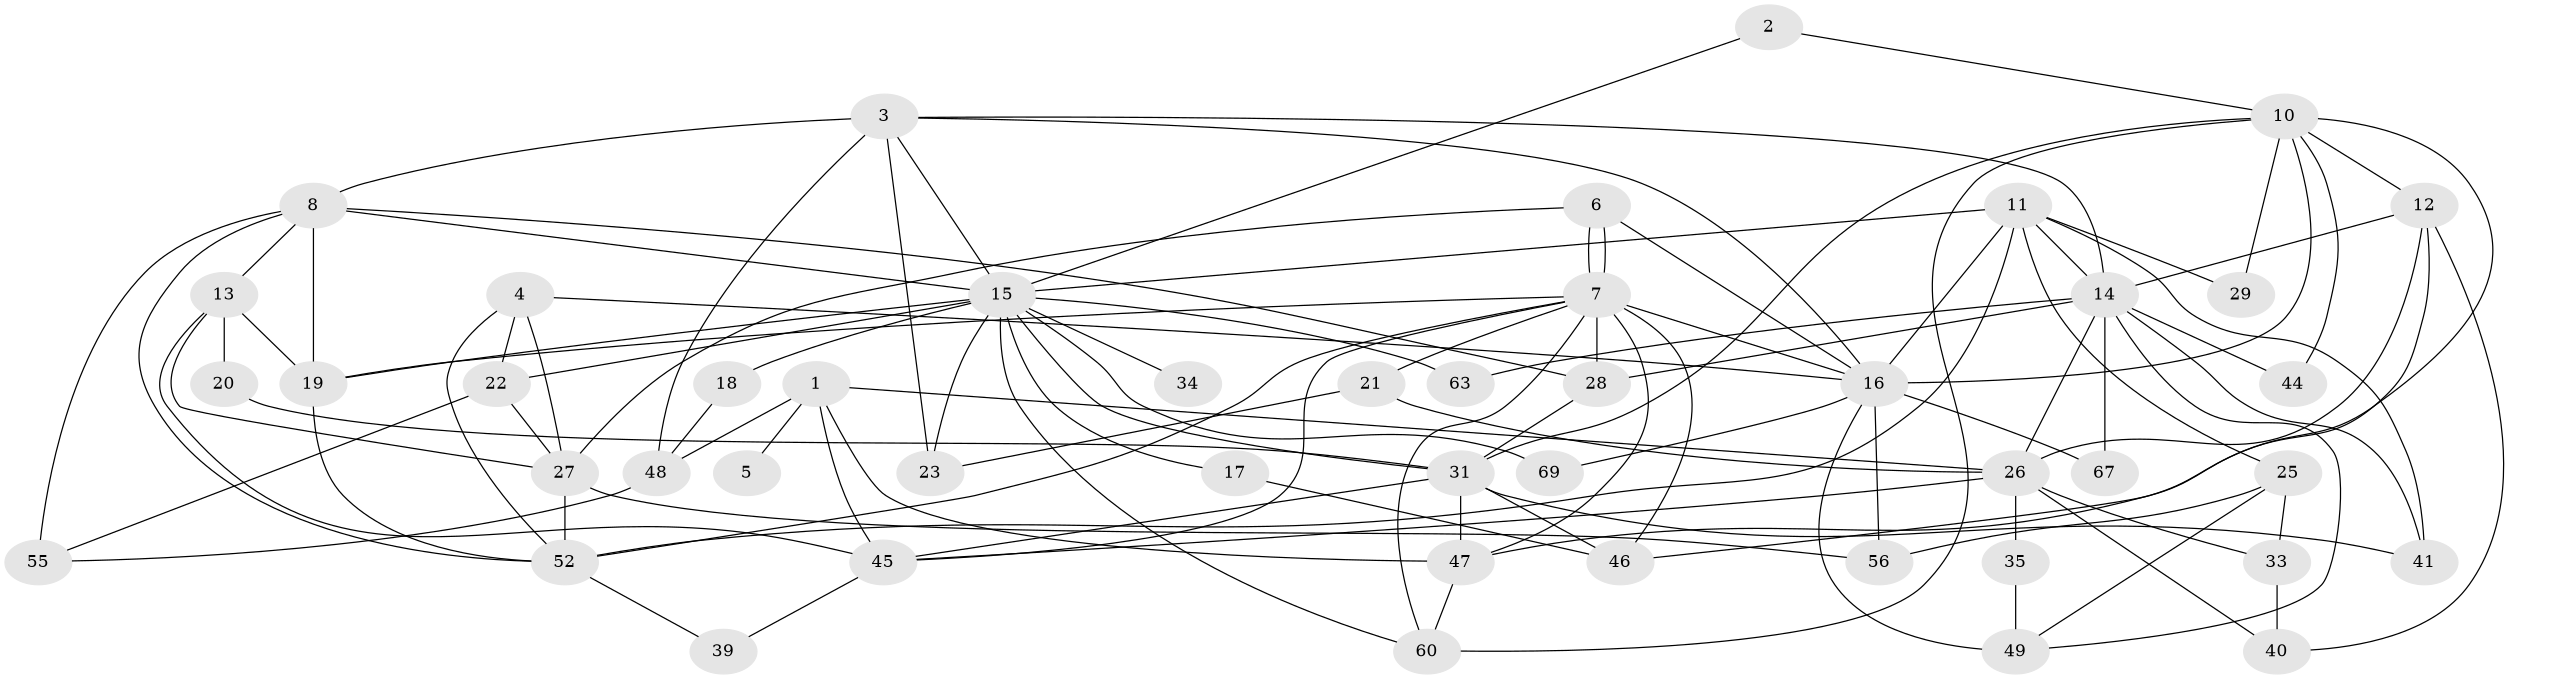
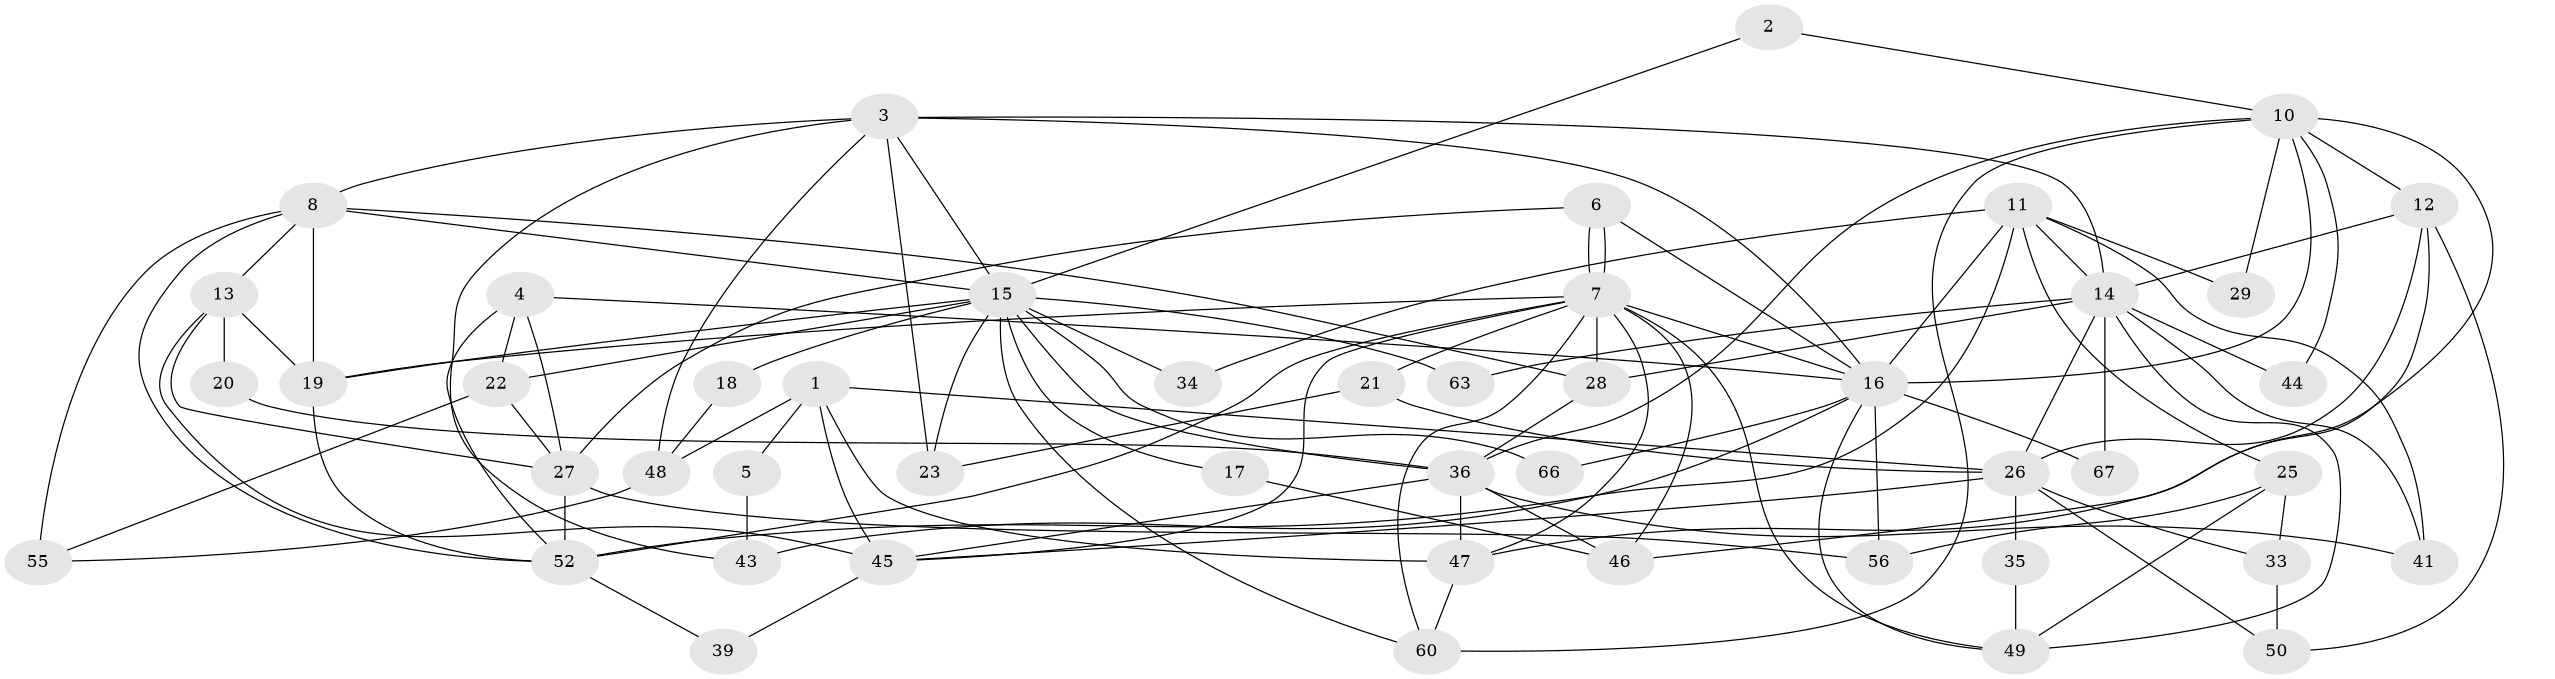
(1510, 250) -> (1614, 260)
(1461, 473) -> (1461, 473)
(1550, 473) -> (1550, 473)
none -> (1767, 517)
none -> (747, 562)
(2277, 652) -> (2277, 652)
